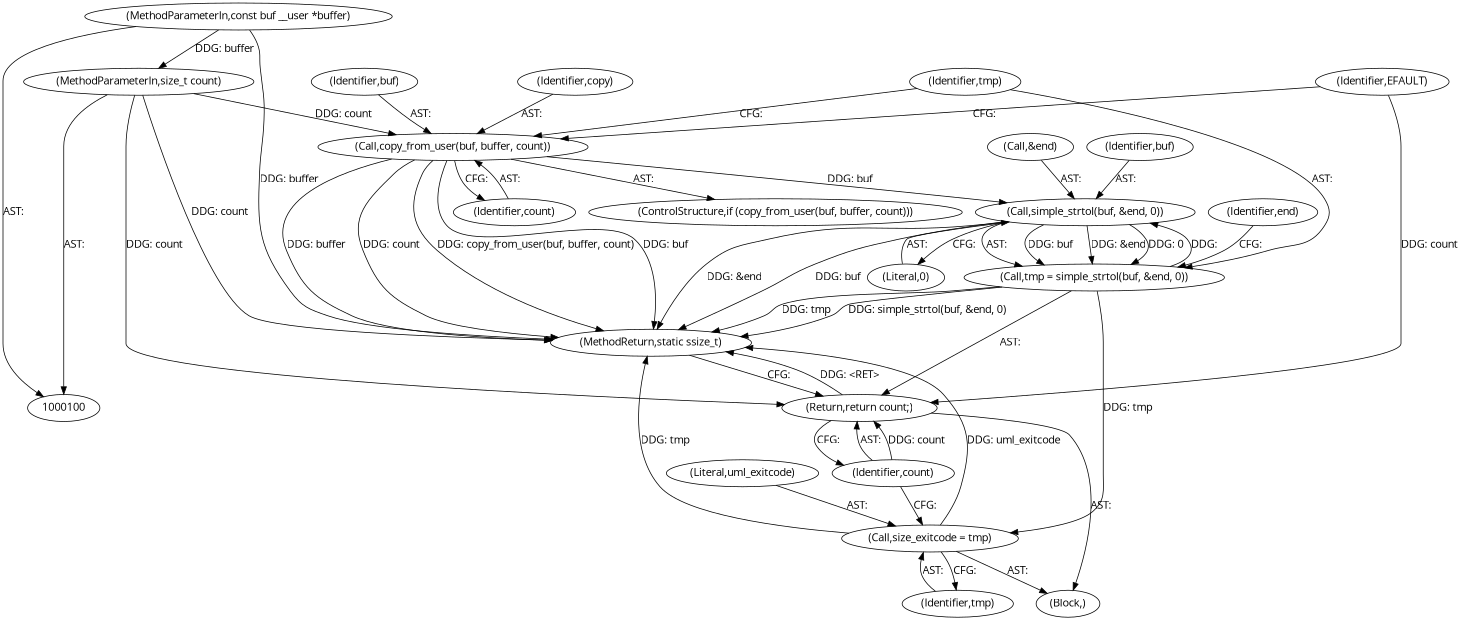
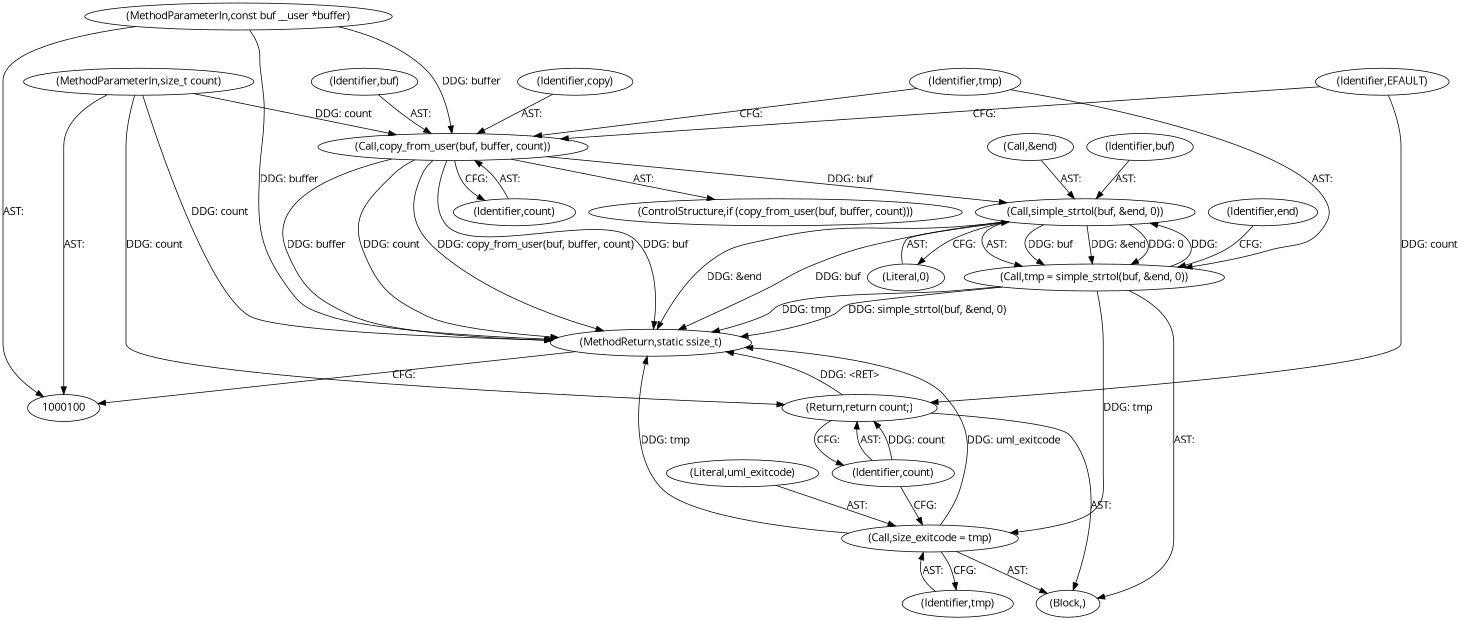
(192, 47) -> (412, 58)
(980, 341) -> (1174, 453)
(753, 375) -> (352, 376)
